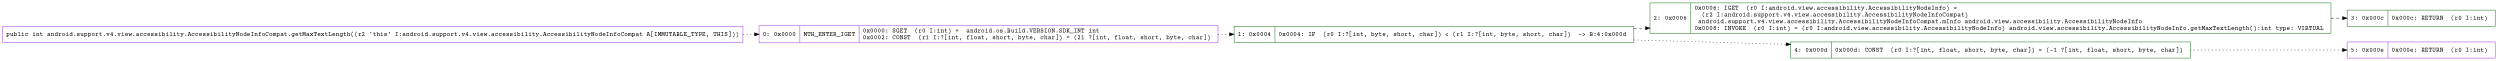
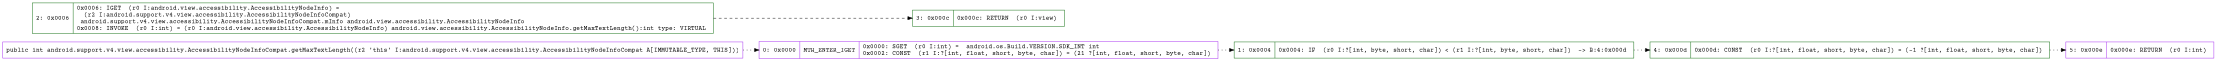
(2442, 18) -> (1009, 18)
(1640, 28) -> none
